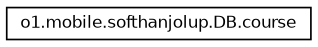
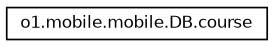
(159, 24) -> (137, 24)
